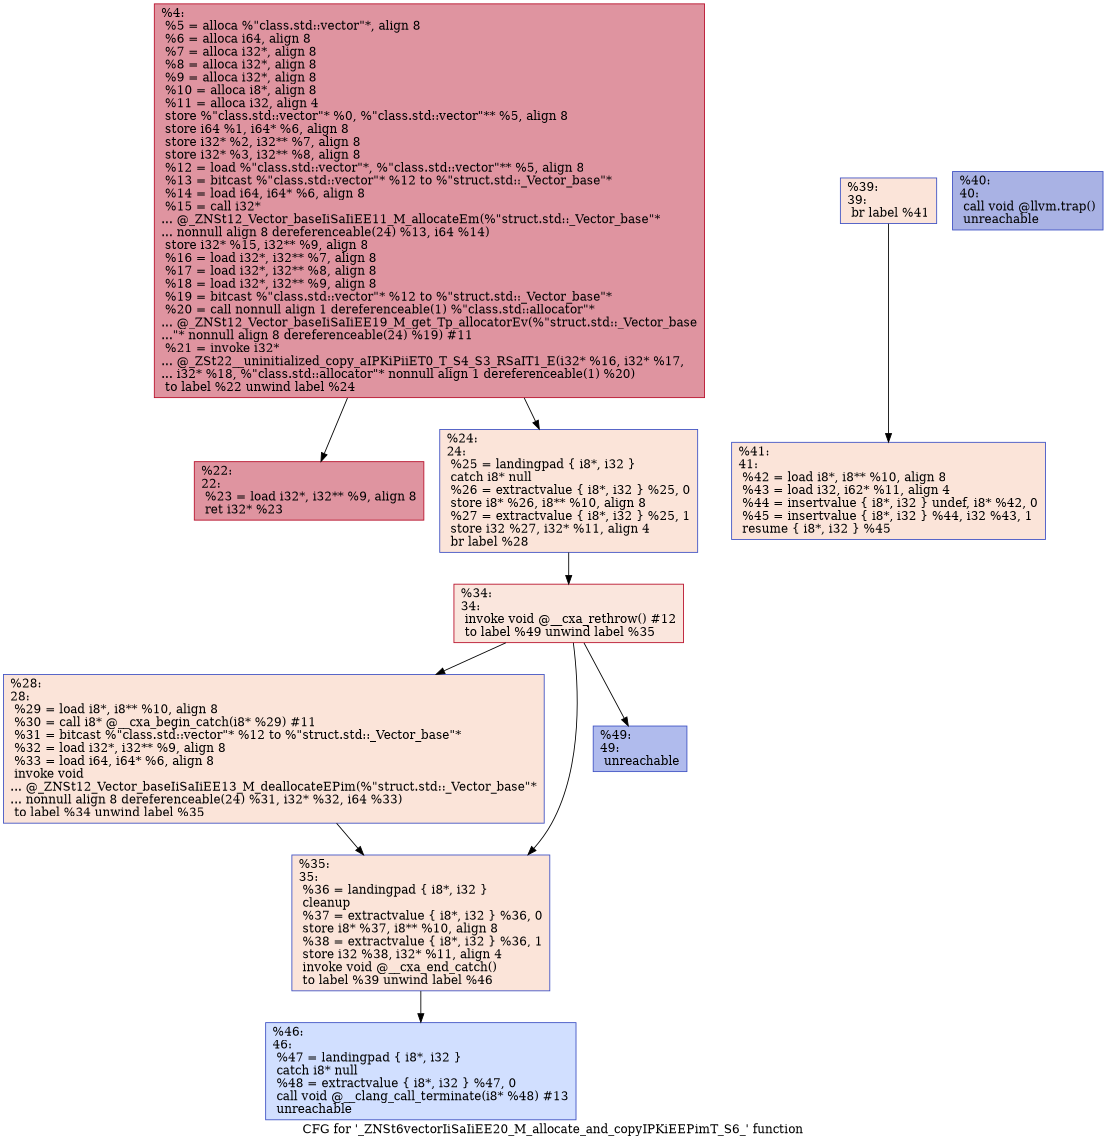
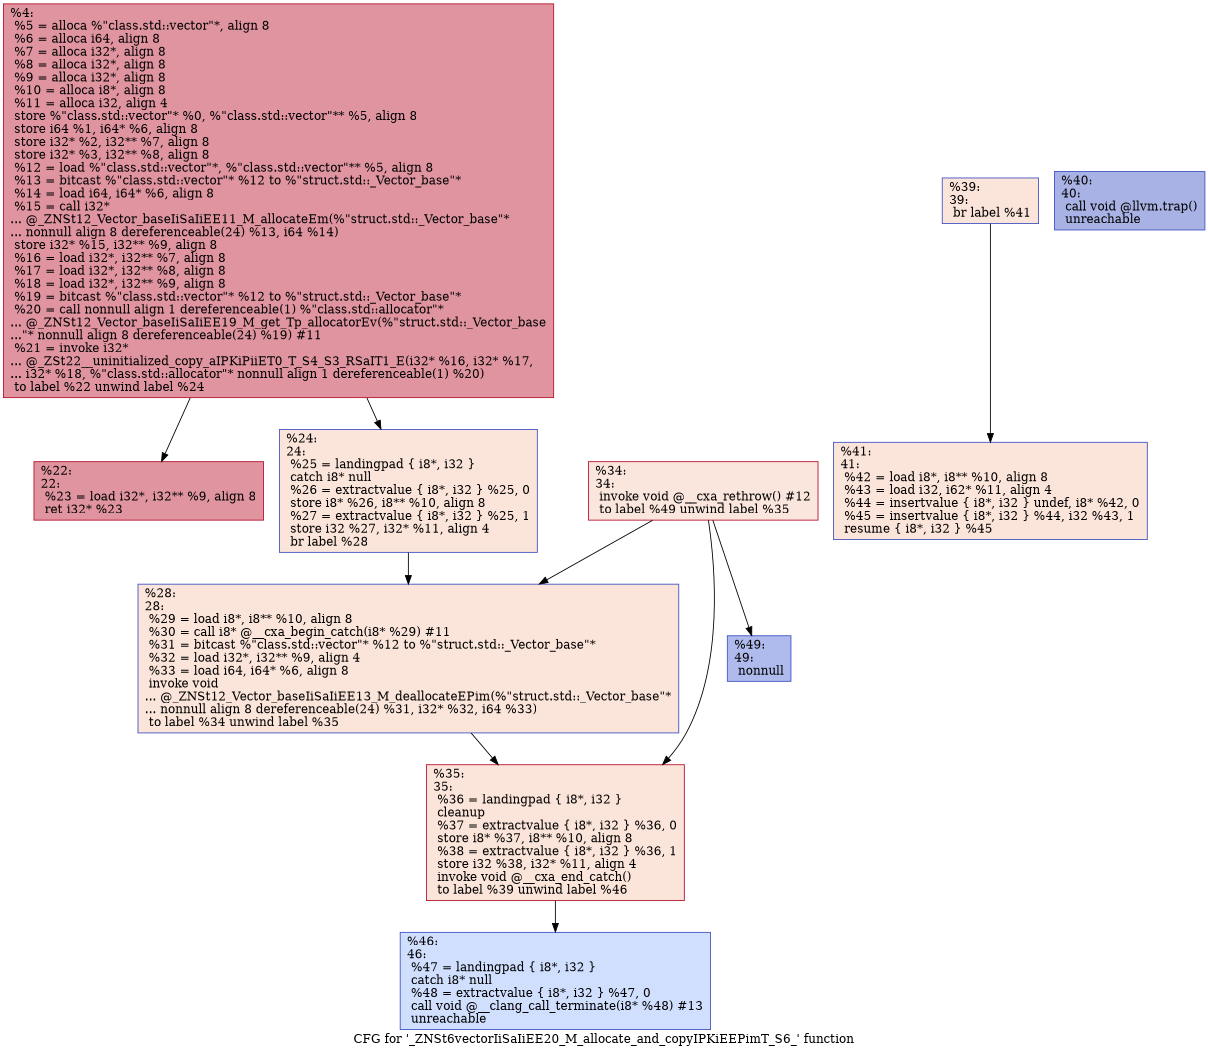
(569, 564) -> (408, 564)
(118, 748) -> (253, 658)
(640, 761) -> (759, 671)
(421, 923) -> (555, 833)
